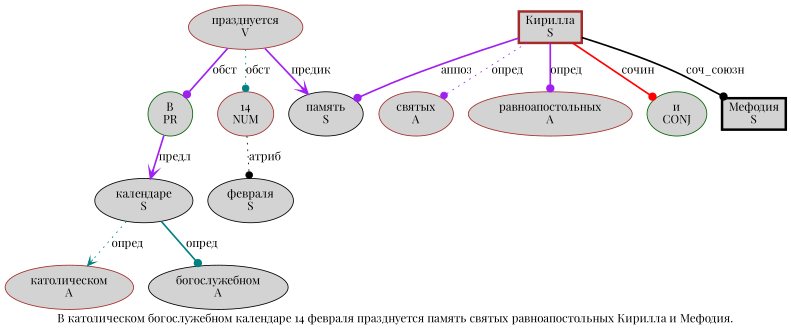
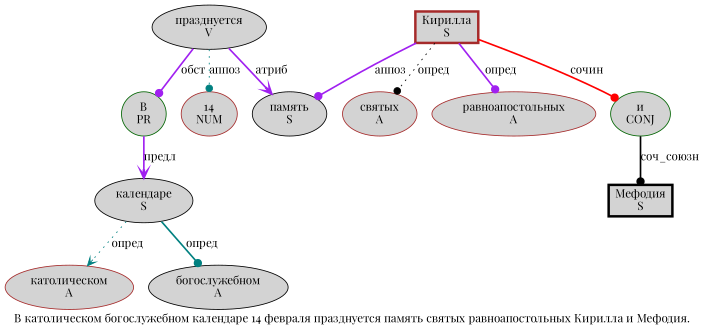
(246, 27) -> (209, 27)
(653, 62) -> (641, 157)
(487, 68) -> (417, 66)
(258, 71) -> (225, 71)
(311, 71) -> (272, 71)
(251, 201) -> none
